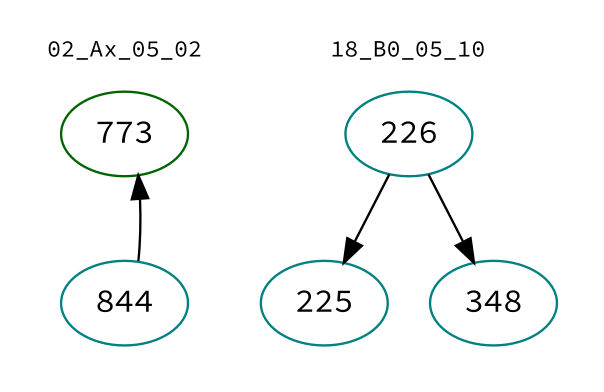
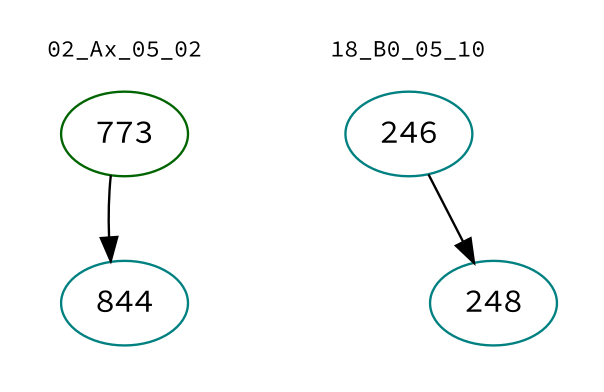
(409, 134) -> (409, 134)
(140, 230) -> (109, 206)
(324, 303) -> none
(493, 303) -> (493, 303)
